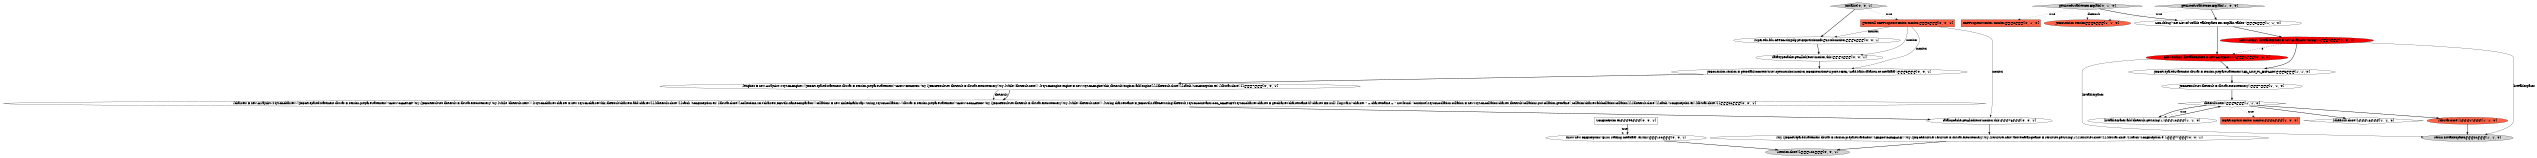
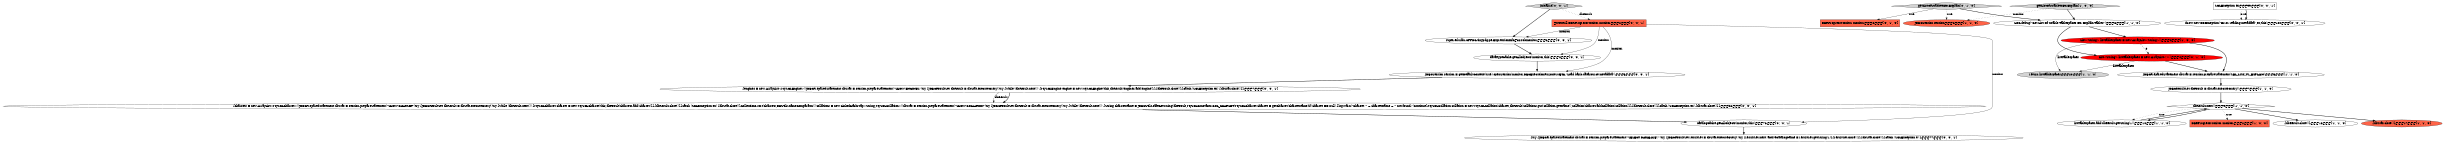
(2047, 14) -> (1906, 14)
(1889, 15) -> (1586, 15)
(2094, 15) -> (1950, 15)
(2159, 15) -> (2018, 15)
(2364, 121) -> (2315, 123)
(2467, 128) -> none
(1808, 152) -> none
